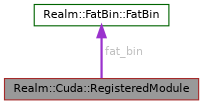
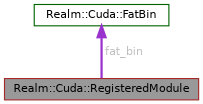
(102, 15) -> (102, 15)
